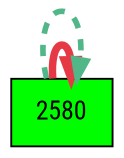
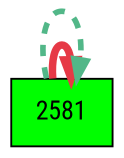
(62, 113) -> (62, 113)
